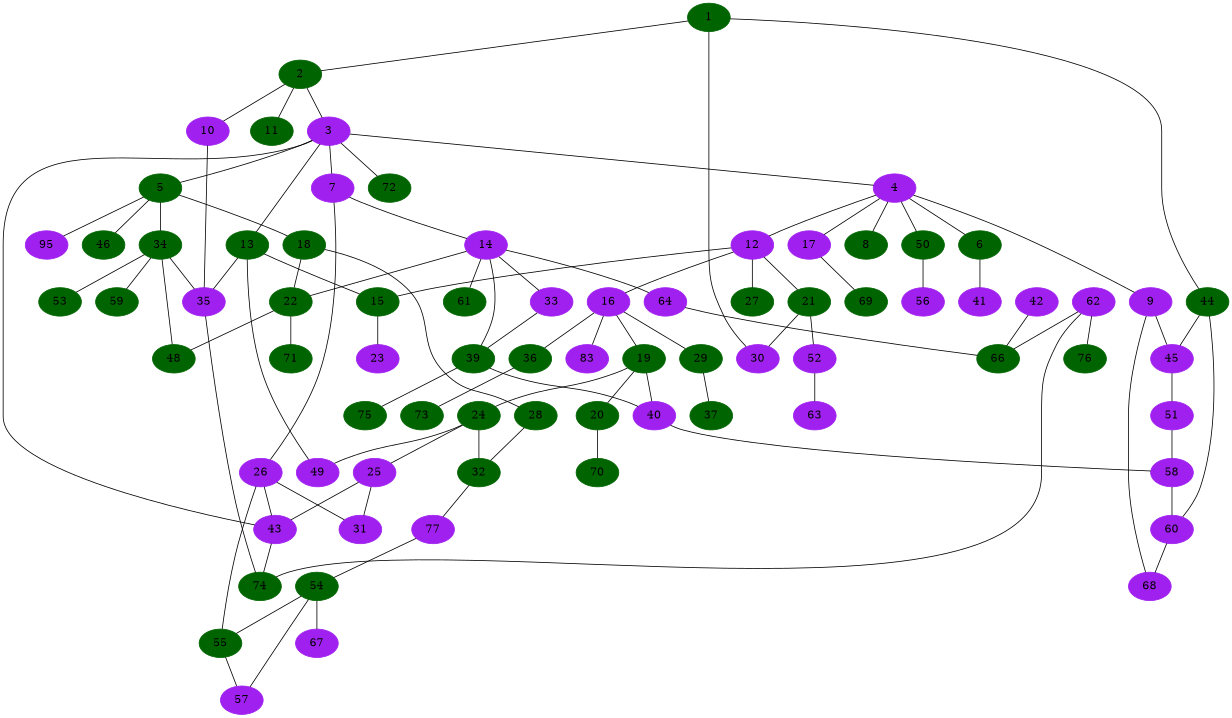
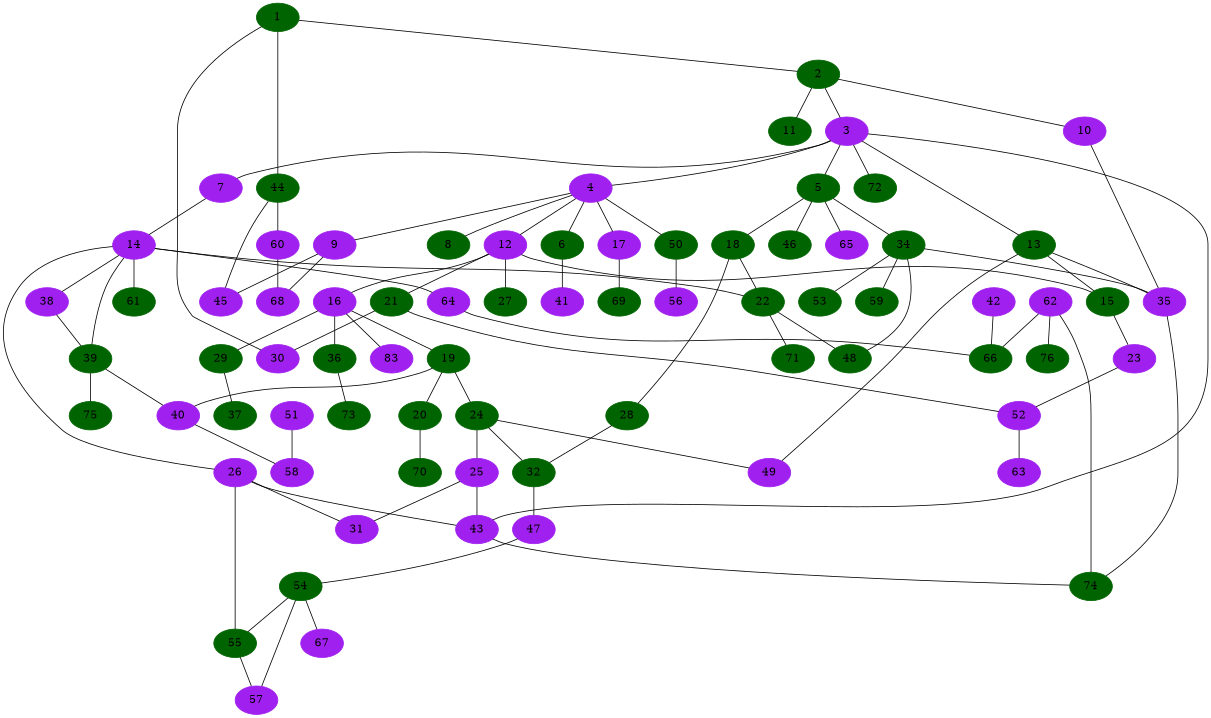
(47, 245) -> (847, 245)
(552, 302) -> (47, 302)
(328, 338) -> (24, 389)
none -> (1077, 387)
(1172, 387) -> none
(1172, 501) -> none
(433, 529) -> (534, 529)
